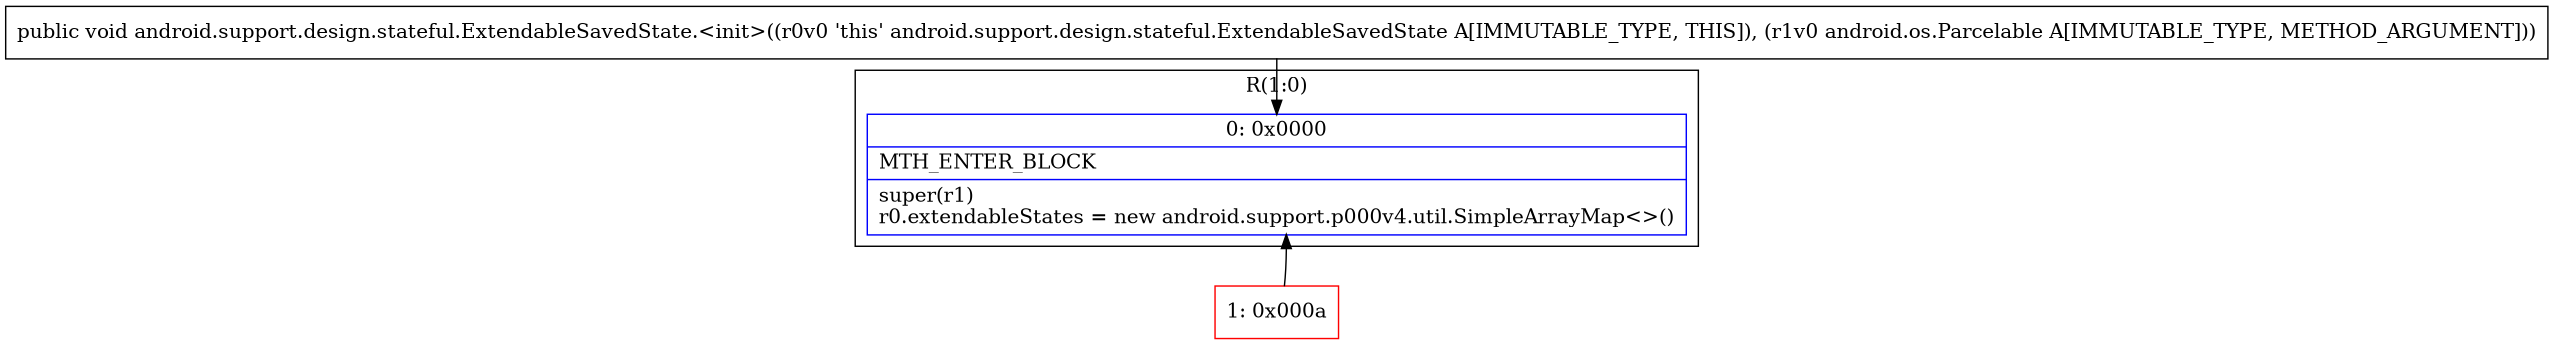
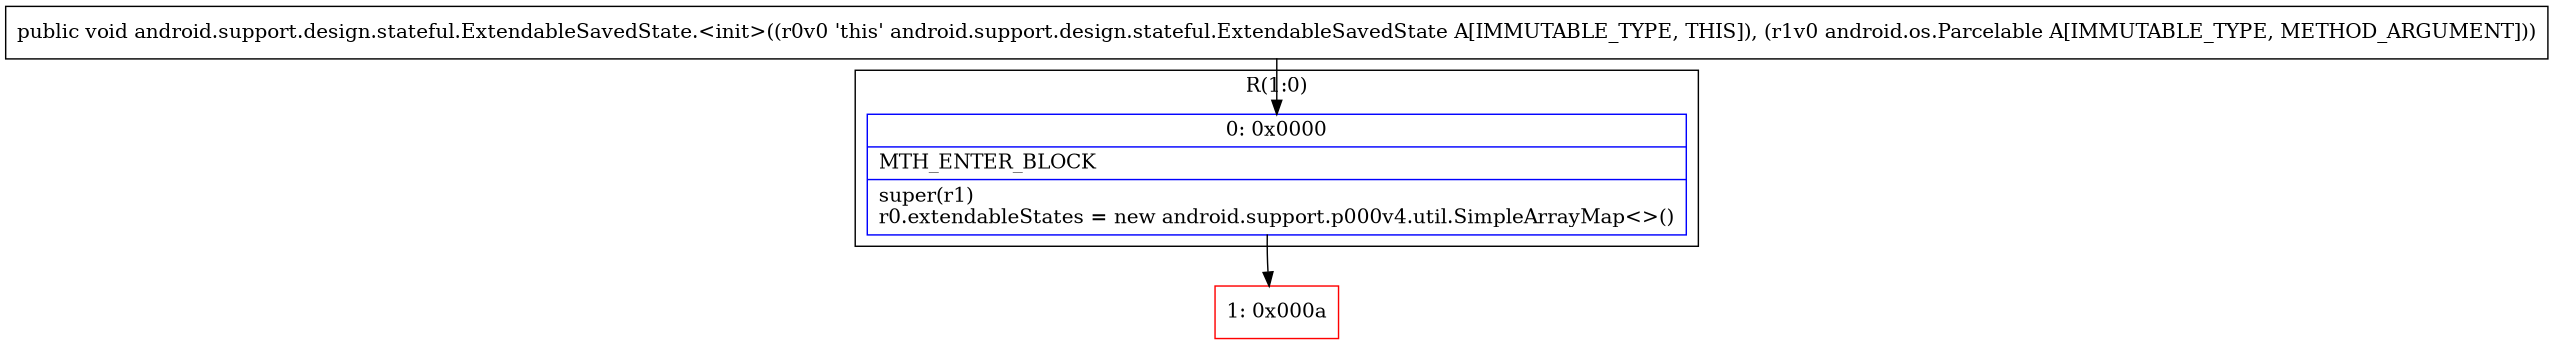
(1286, 268) -> (1267, 255)
